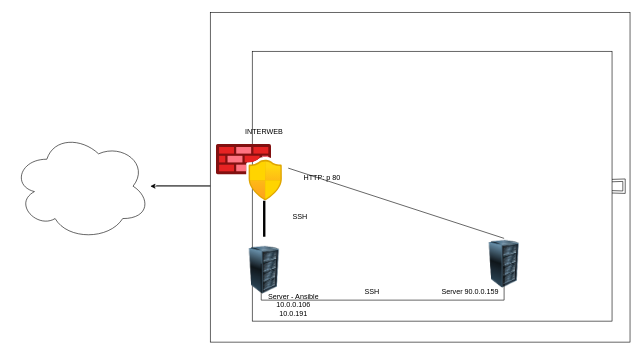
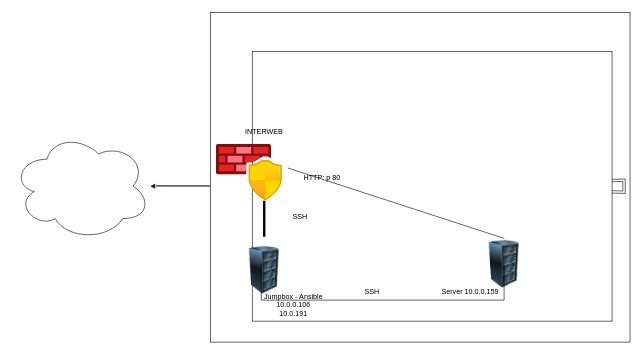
(472, 292) -> (472, 292)
(294, 305) -> (294, 305)
